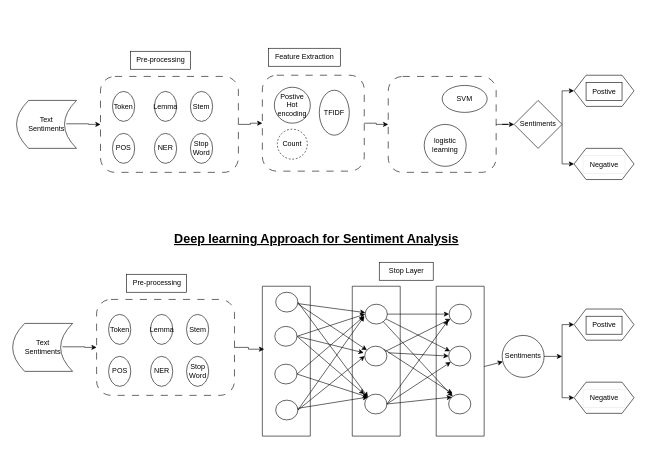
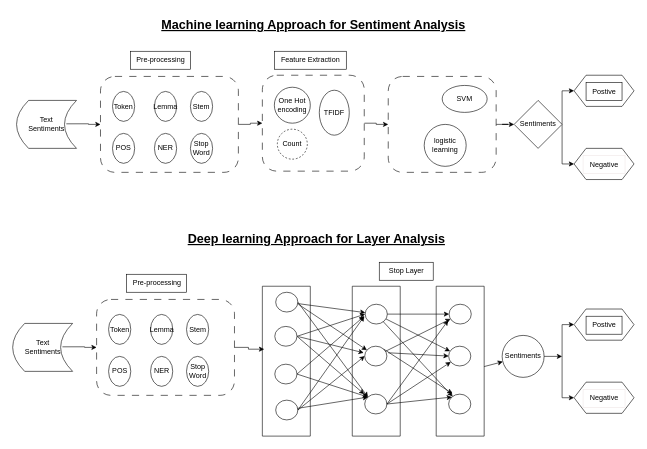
none -> (314, 24)
(305, 57) -> (311, 60)
(293, 105) -> (293, 105)
(317, 239) -> (317, 239)
